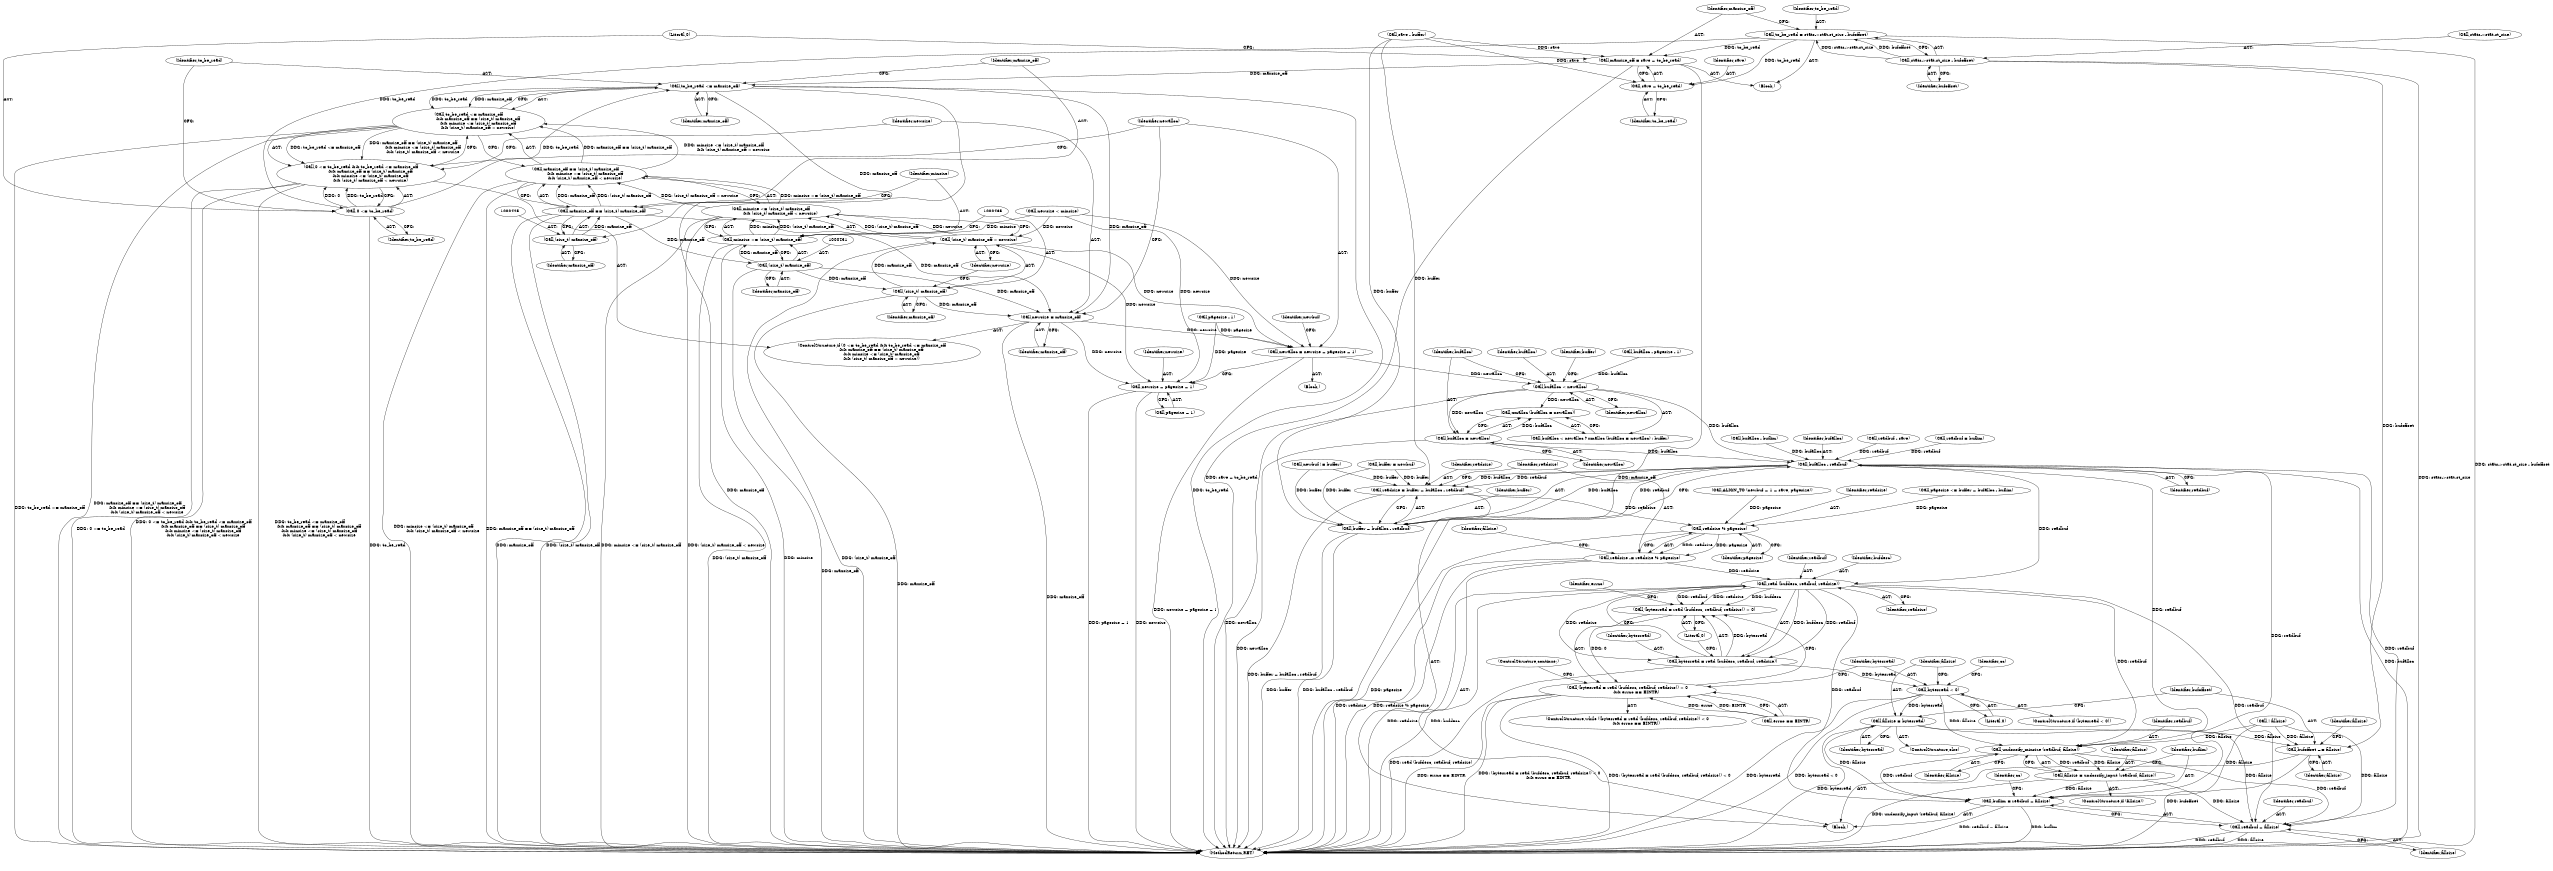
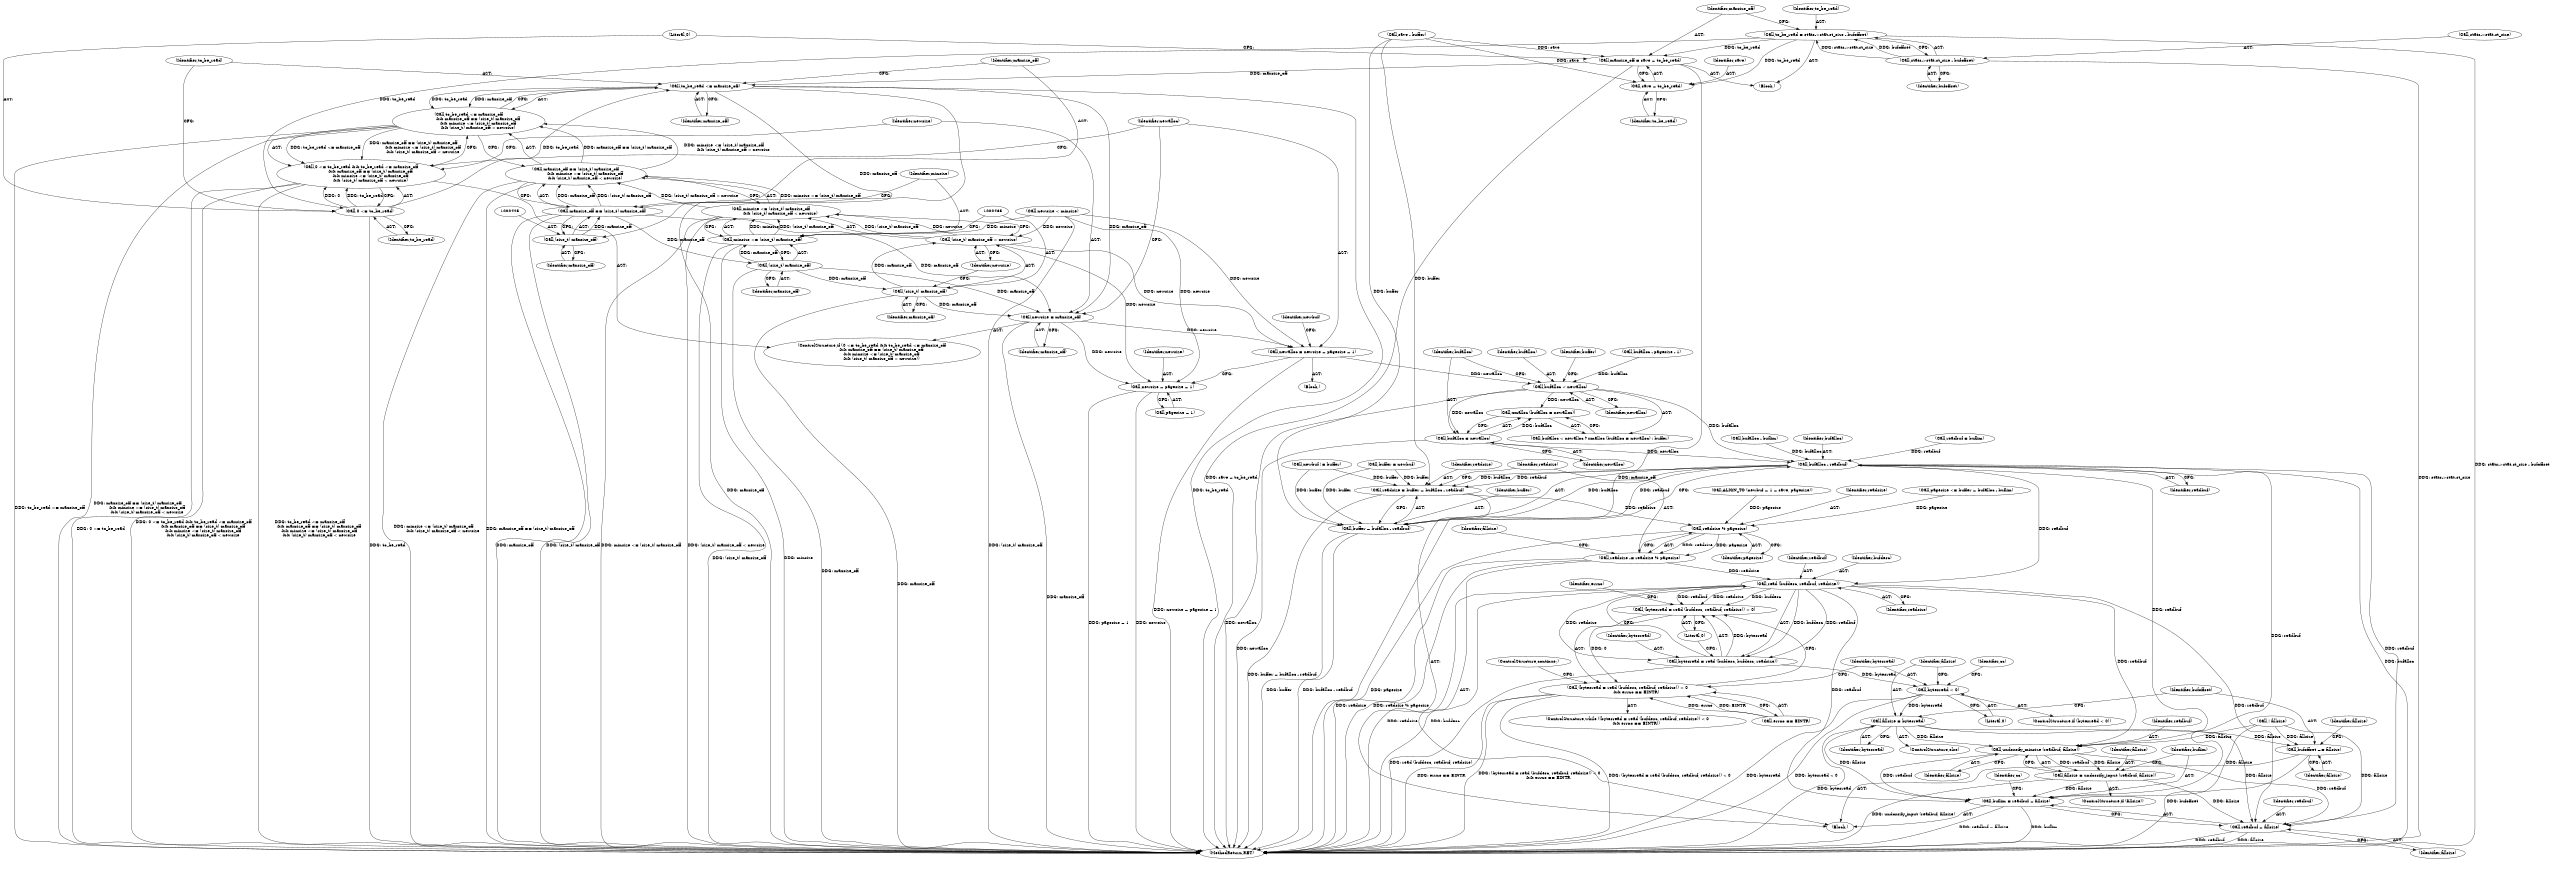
(2383, 228) -> none
(838, 240) -> none
(1216, 317) -> none
(1889, 439) -> none
(1663, 452) -> (1663, 452)
(863, 628) -> (989, 610)
(1722, 662) -> (1722, 662)
(1957, 734) -> (1944, 742)
